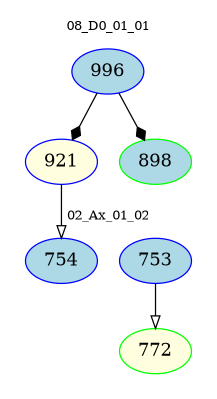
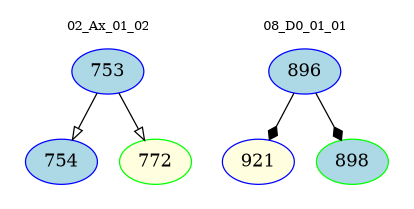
(108, 71) -> (305, 71)
(61, 212) -> (88, 111)
